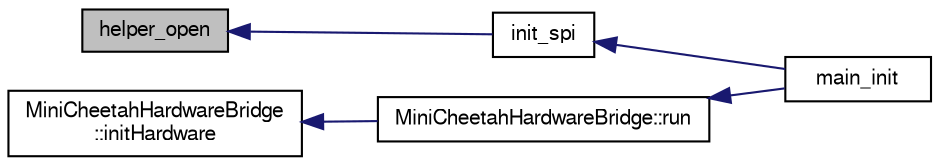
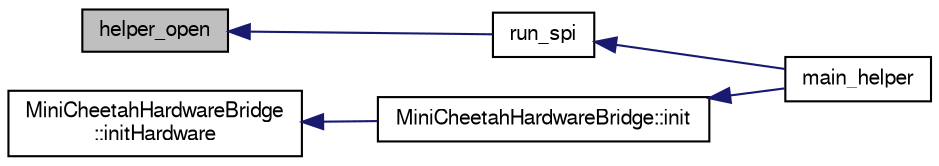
(544, 35) -> (544, 35)
(858, 79) -> (858, 79)
(544, 119) -> (544, 119)
